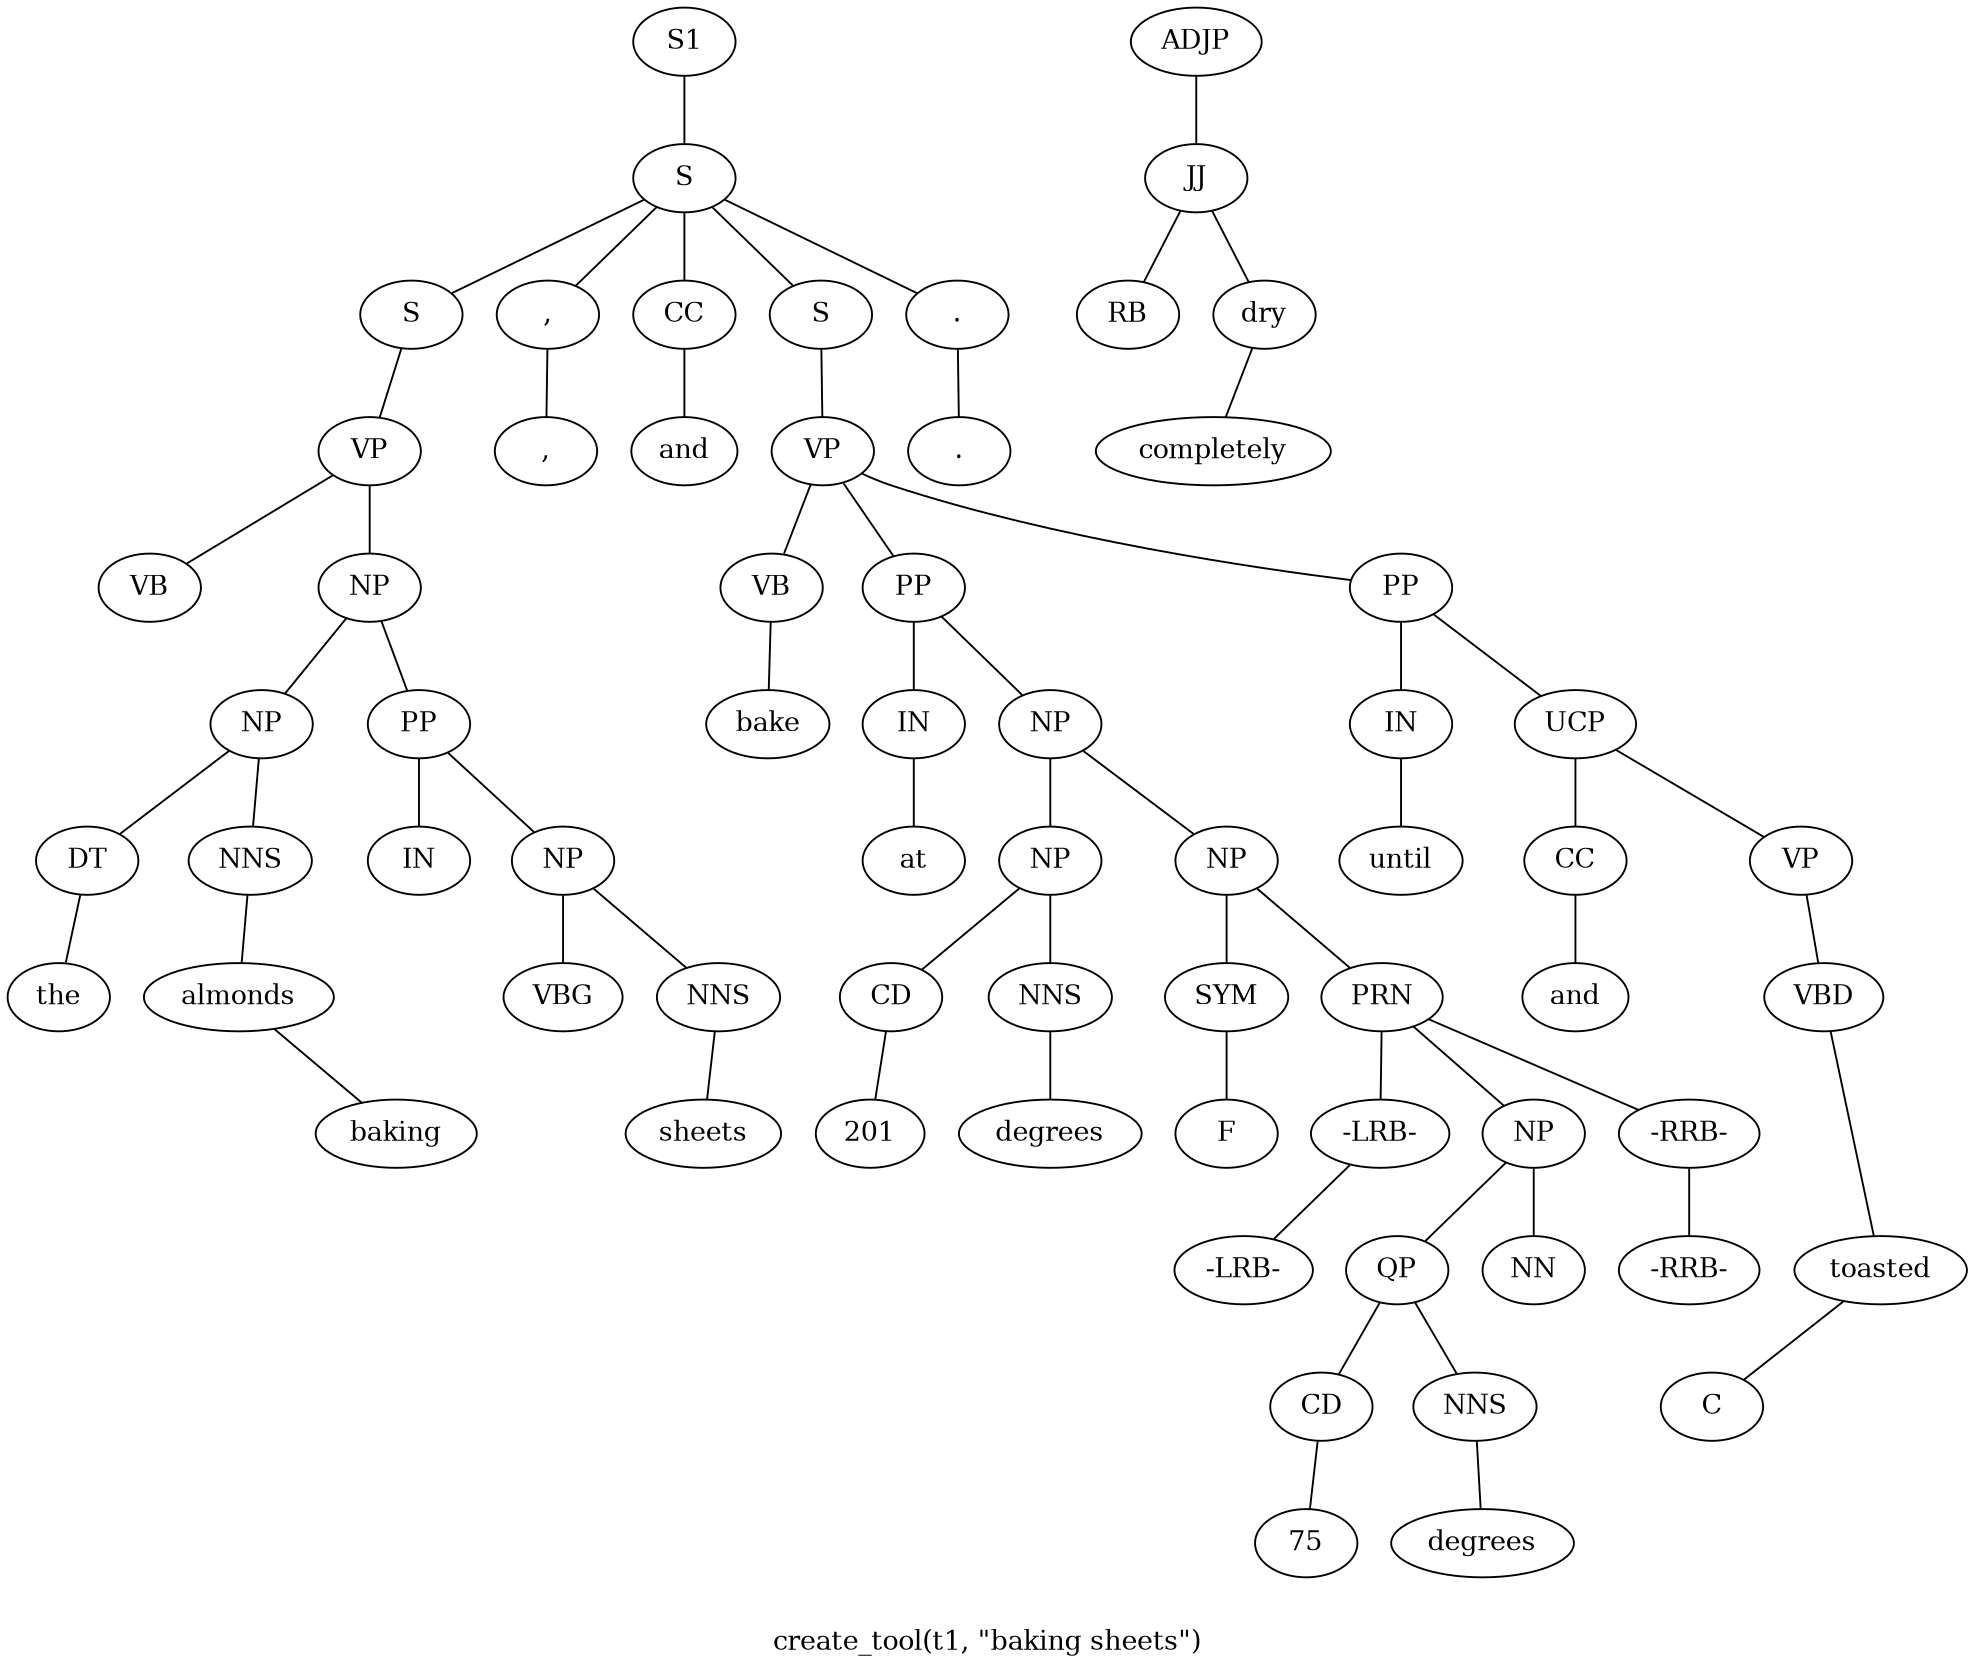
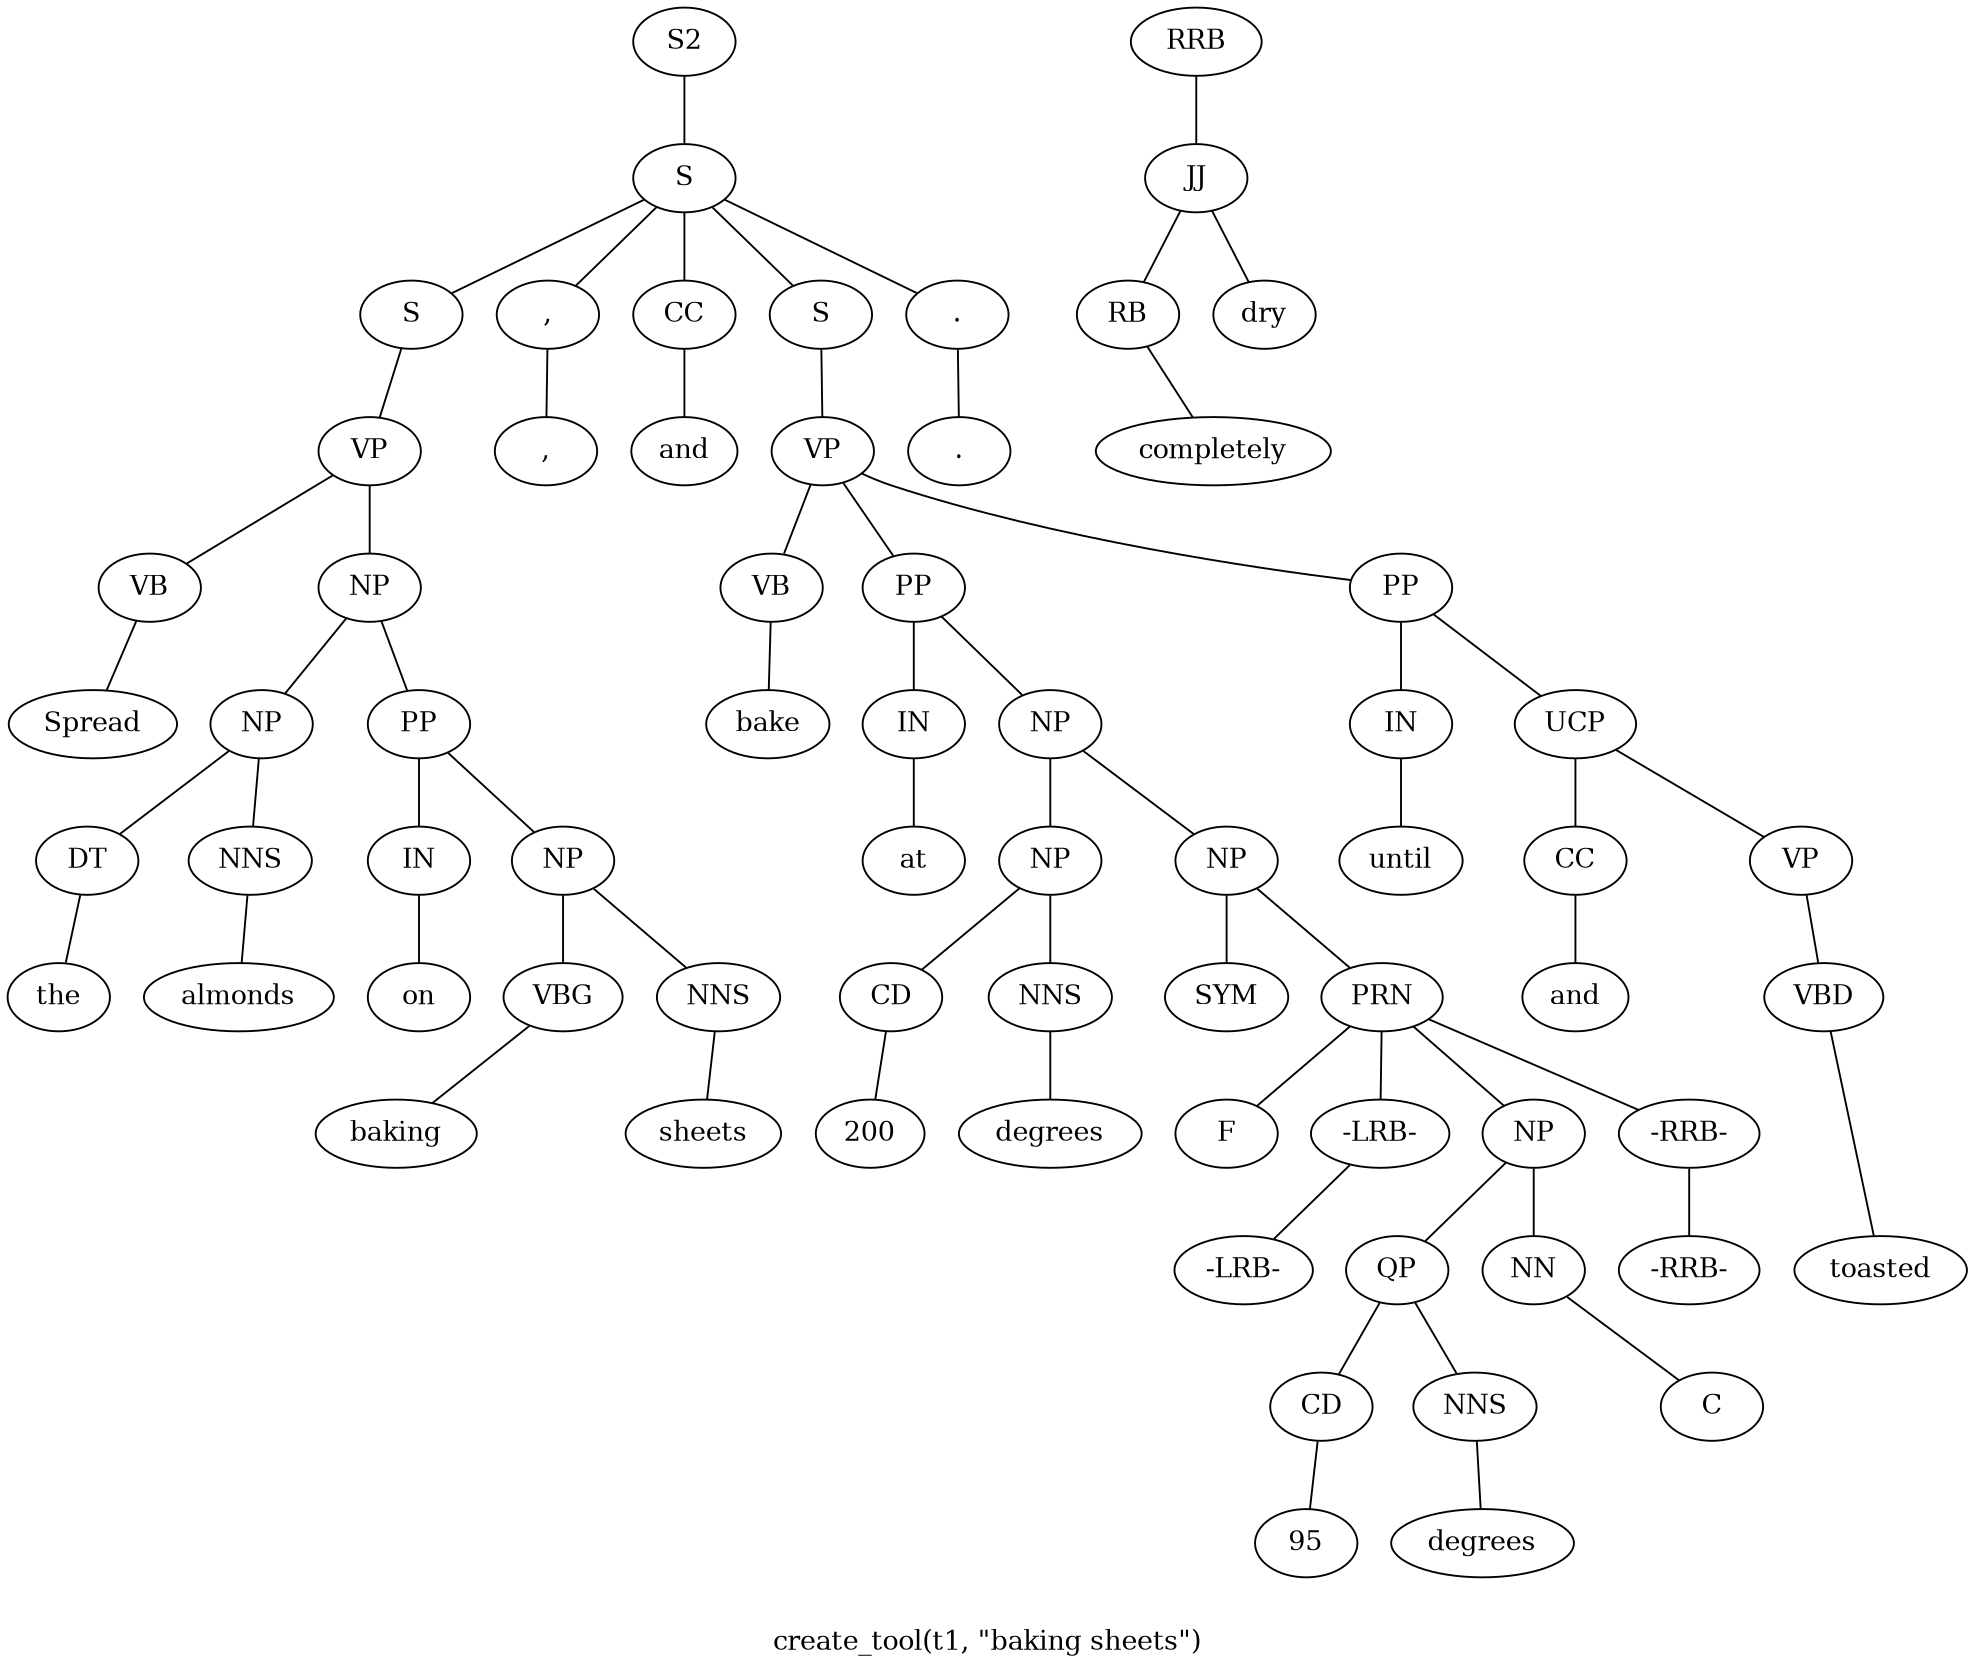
(684, 42) -> (684, 42)
(1196, 42) -> (1196, 42)
(1239, 383) -> (1170, 382)
none -> (93, 724)
none -> (419, 997)
(318, 1066) -> (481, 1065)
(1227, 1066) -> (1304, 1066)
(870, 1134) -> (870, 1134)
(1793, 1341) -> (1623, 1339)
(1306, 1543) -> (1306, 1543)
